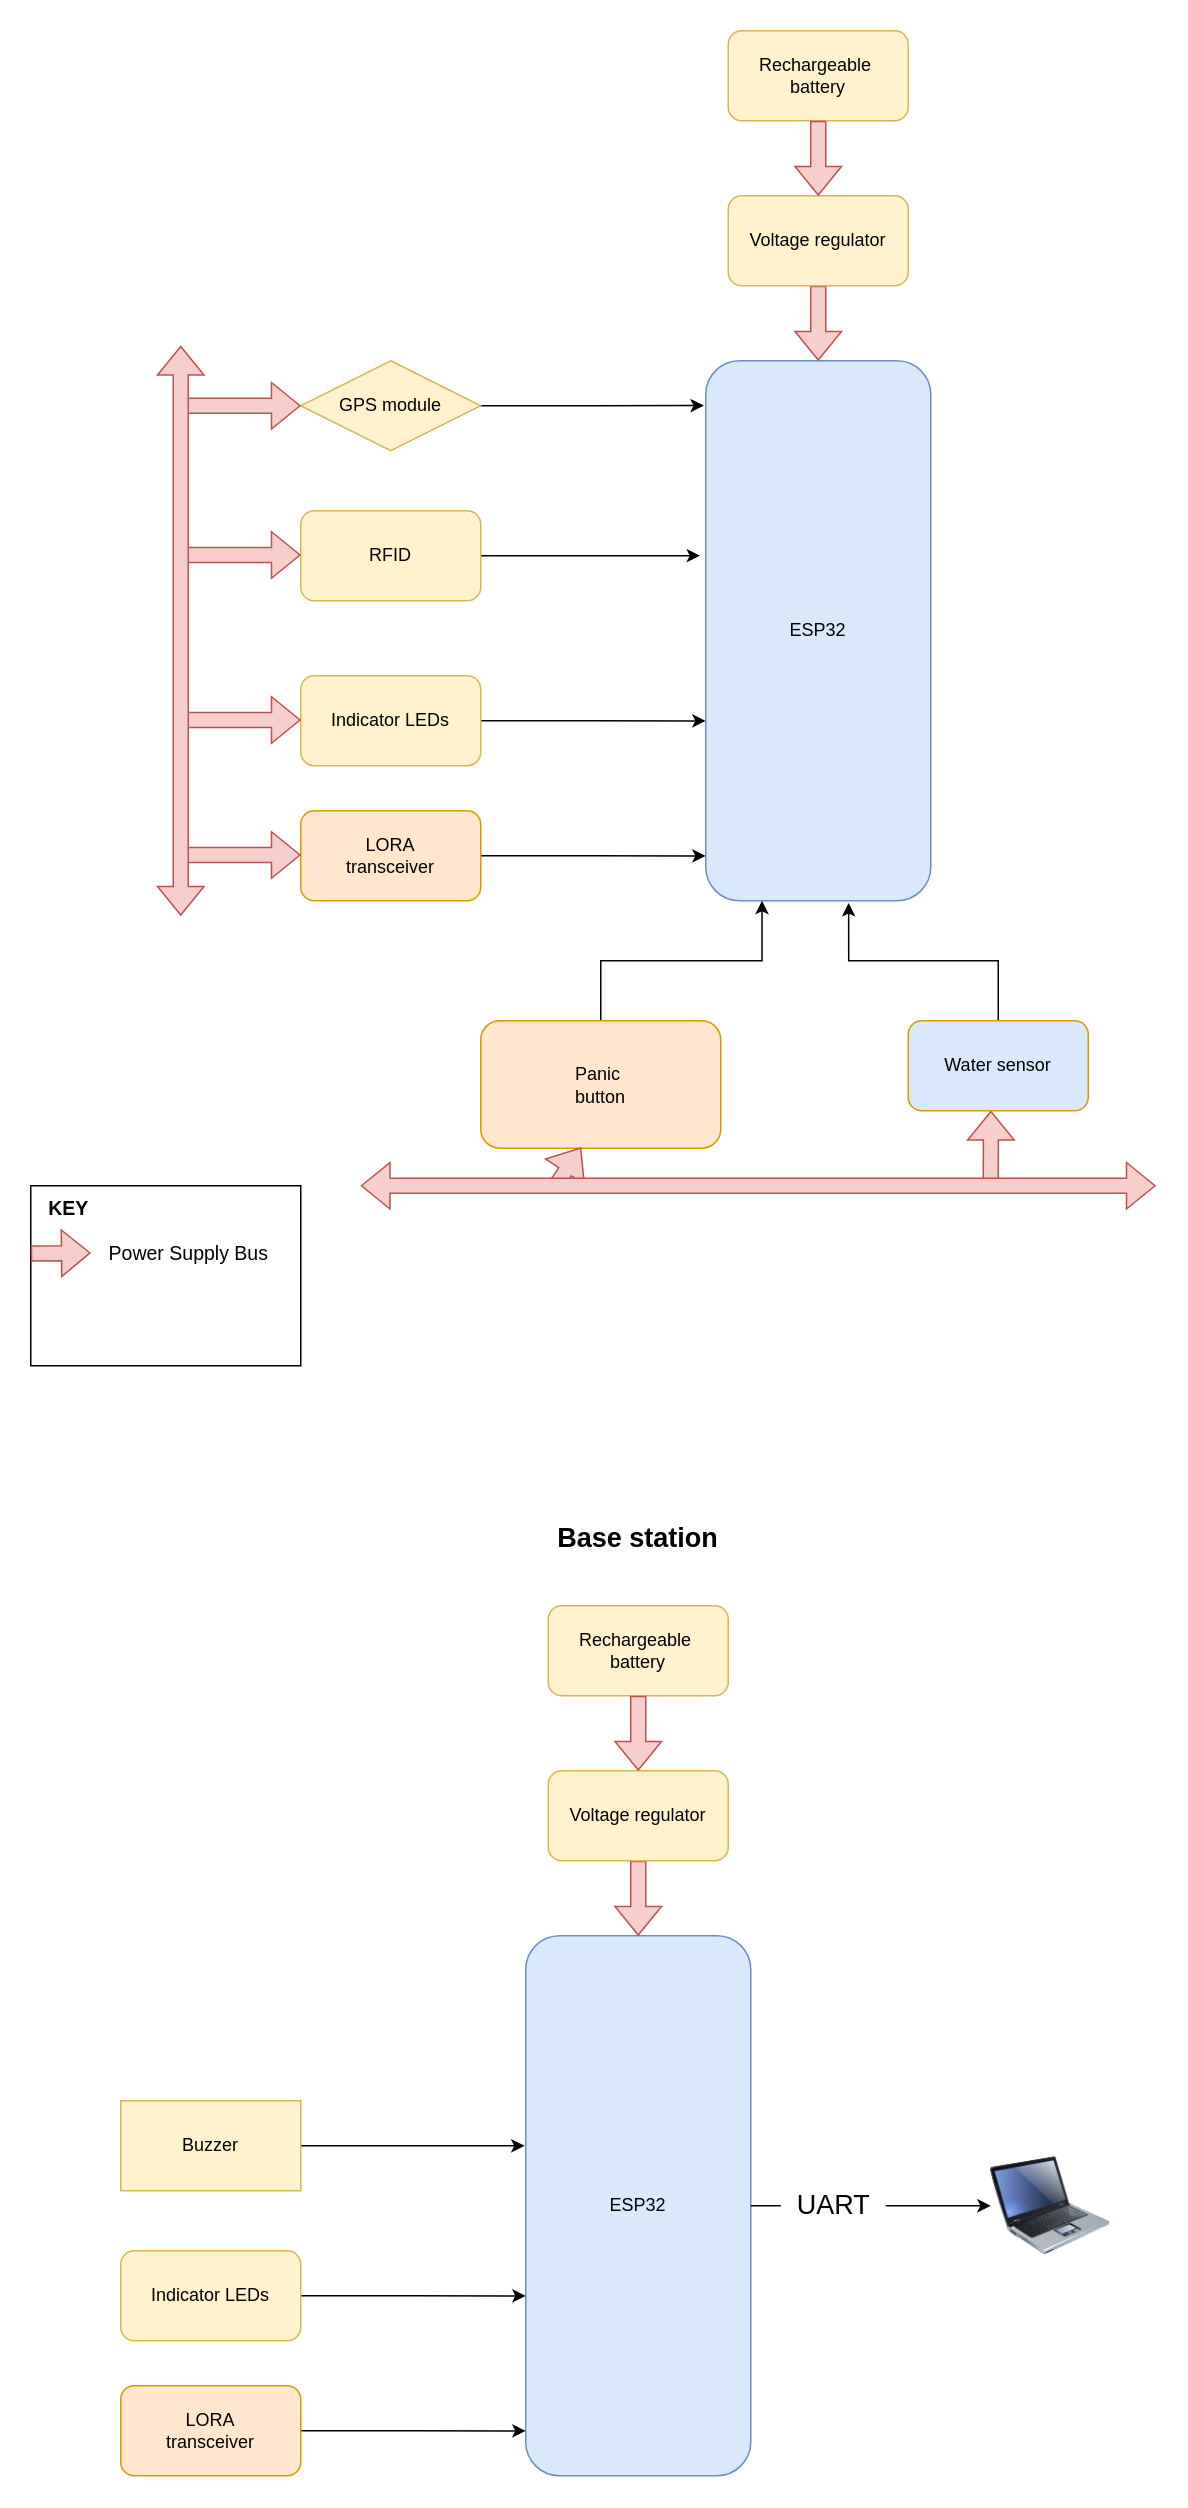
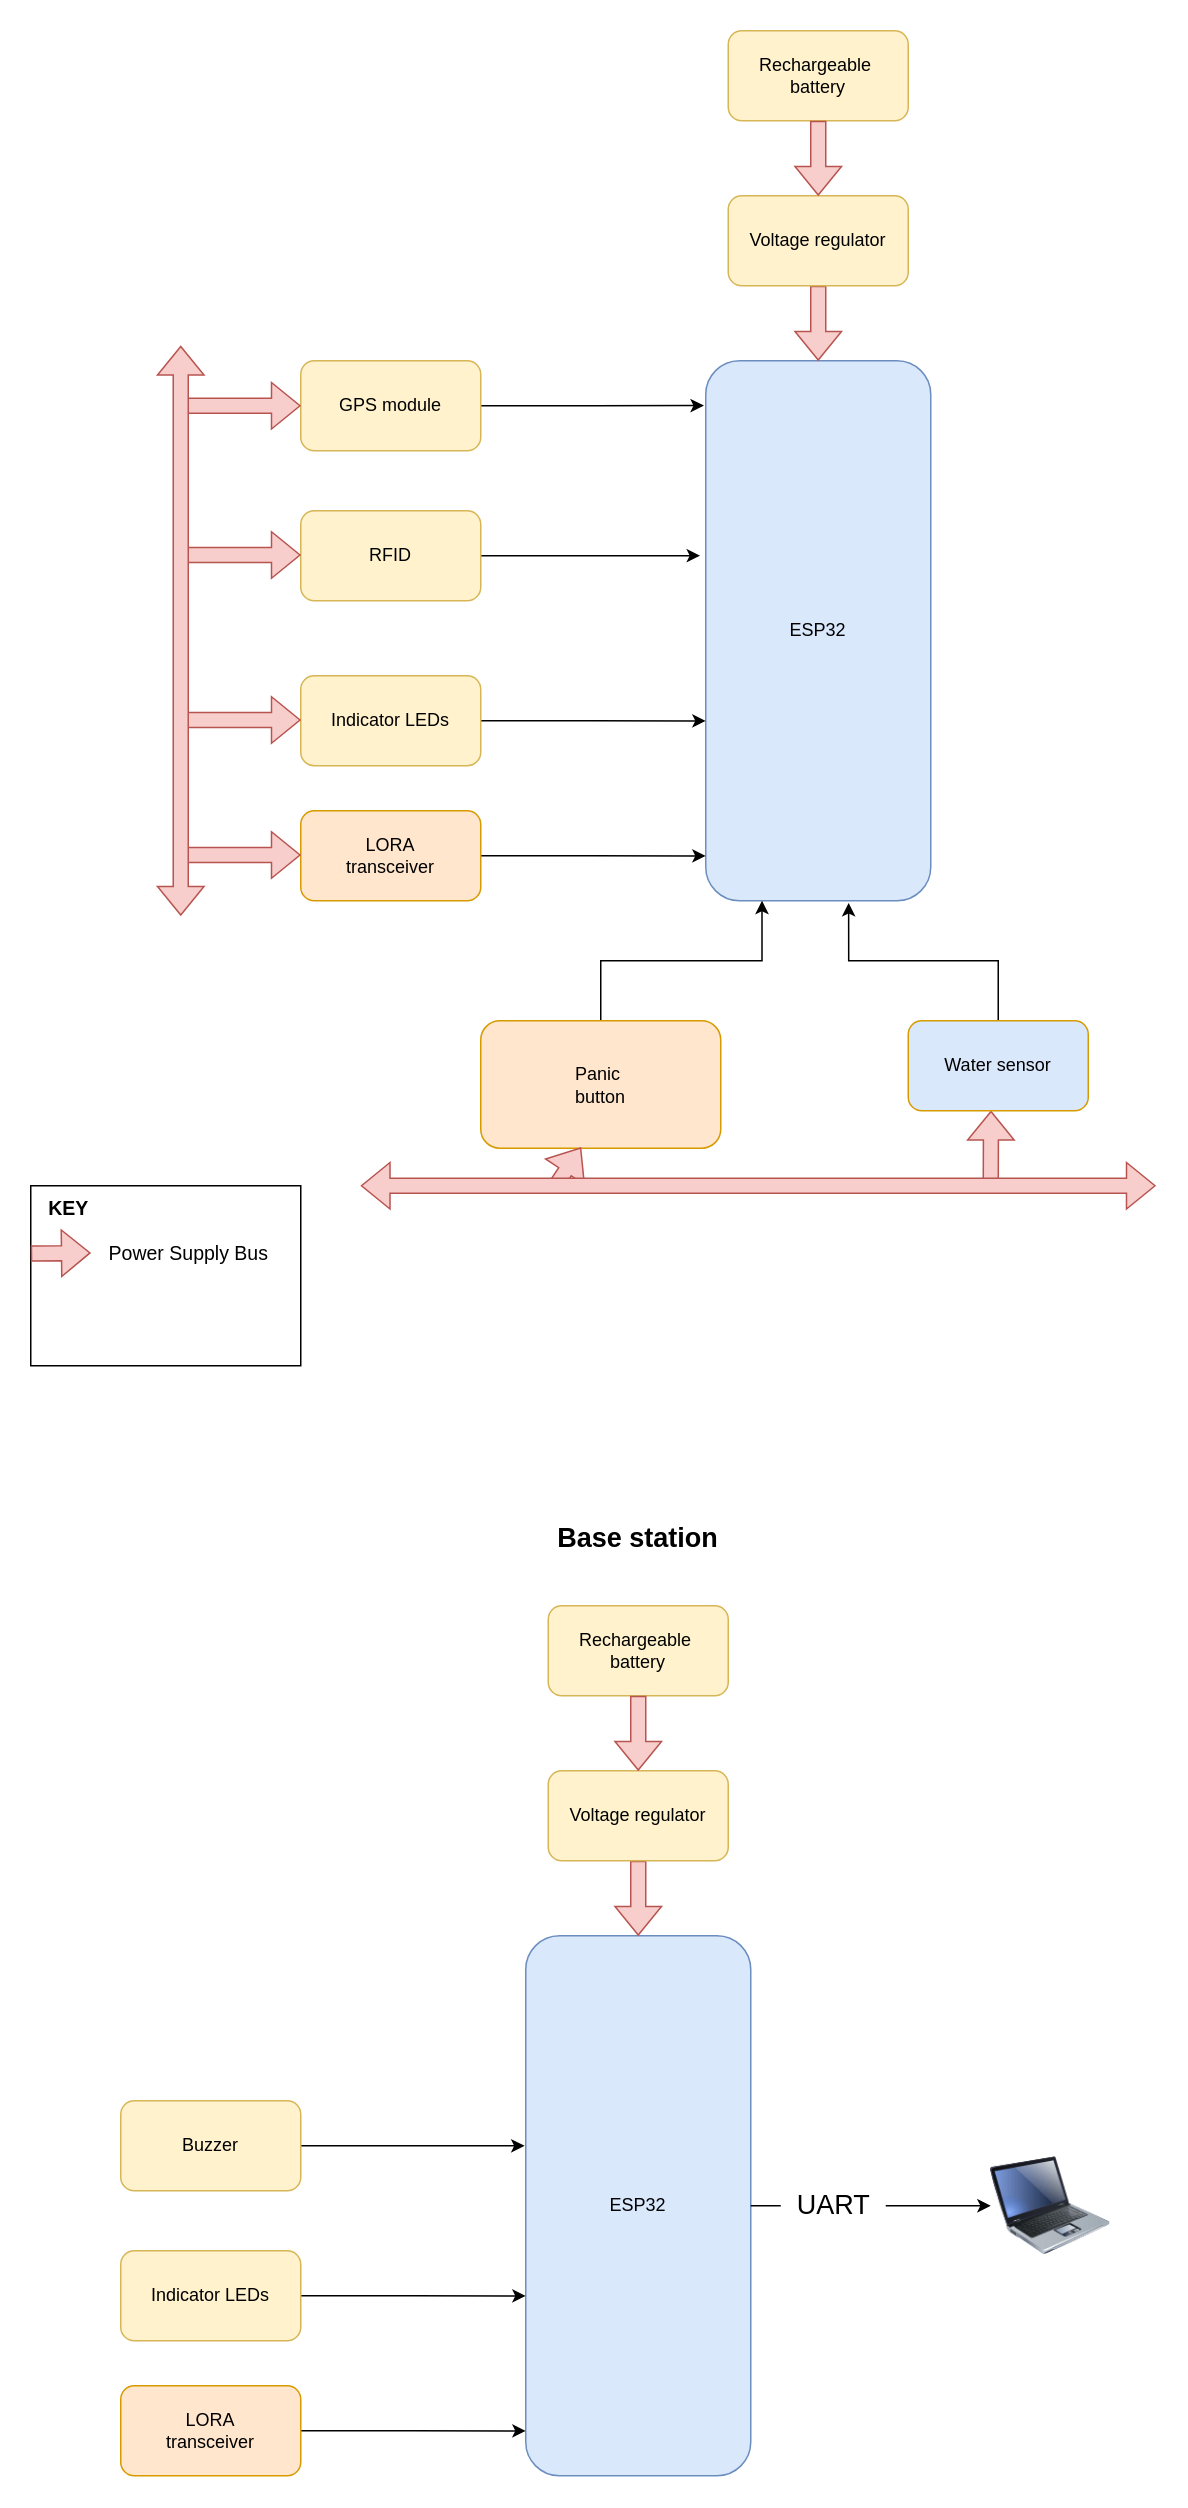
(391, 406) -> (391, 406)
(211, 2146) -> (211, 2146)
